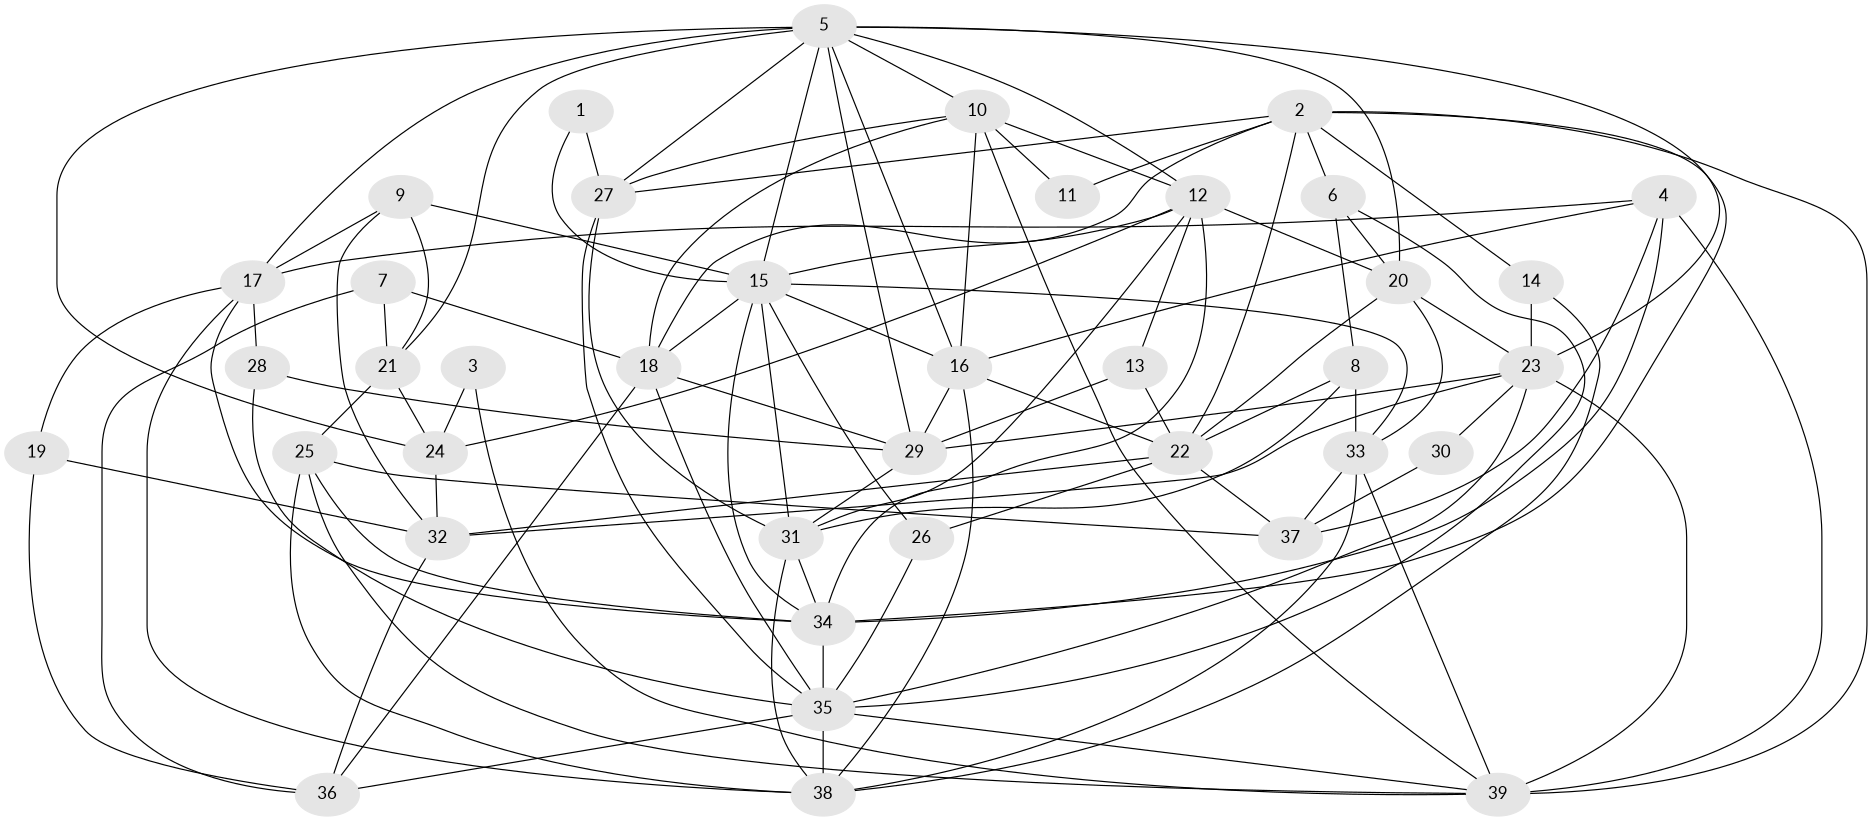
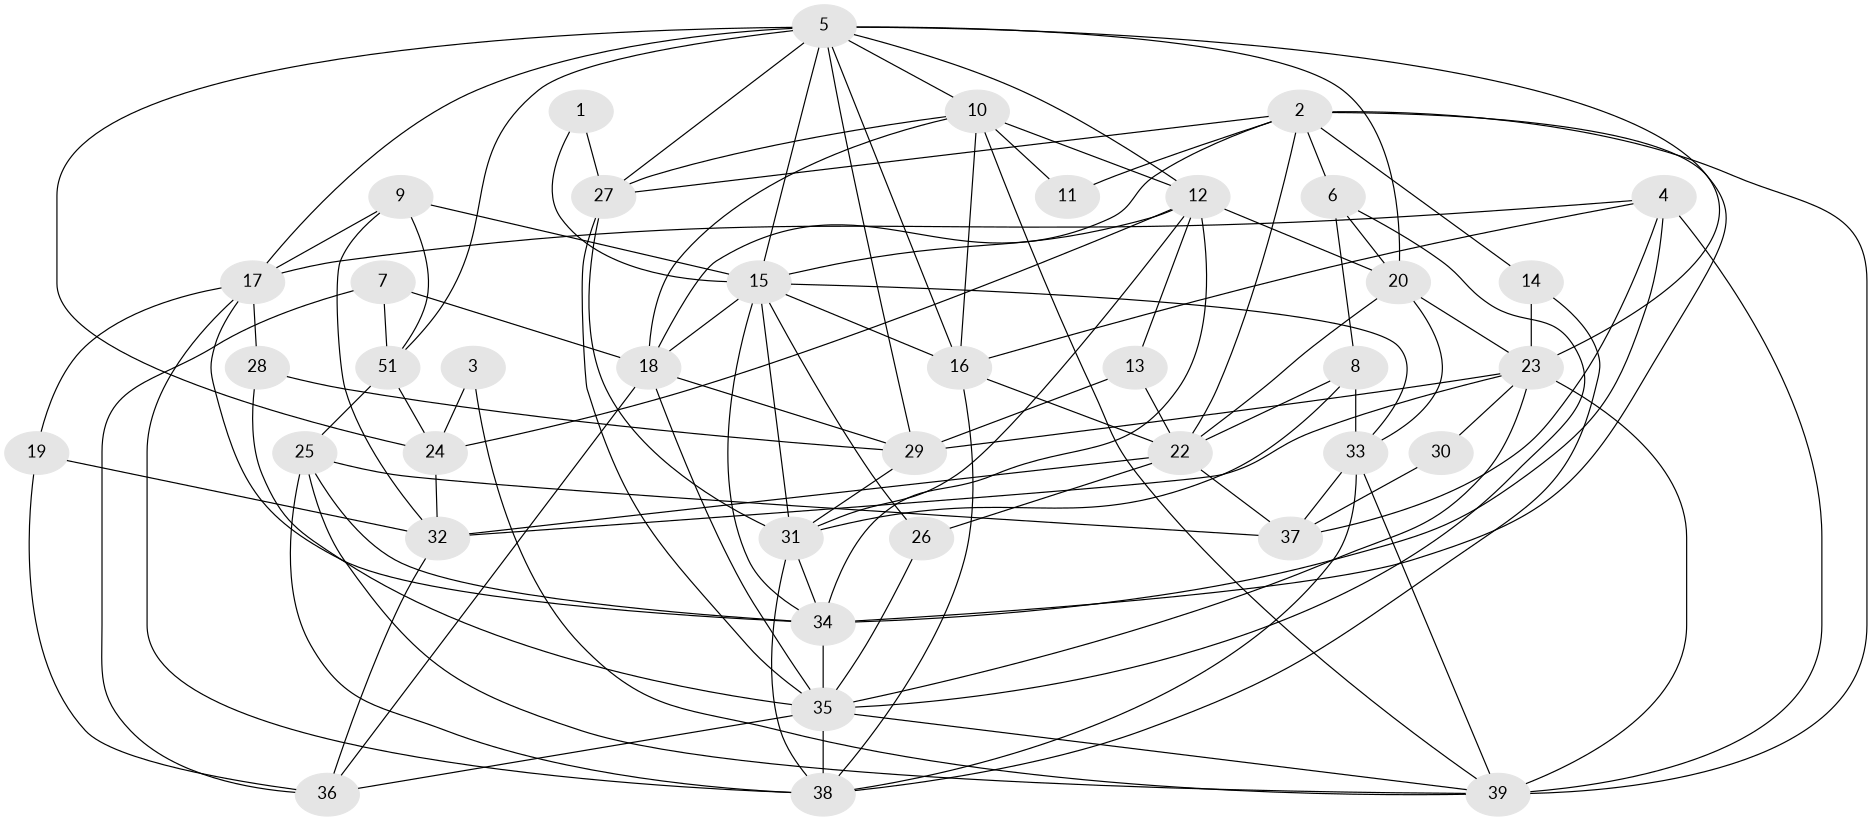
(388, 368) -> (388, 368)
(937, 410) -> none
